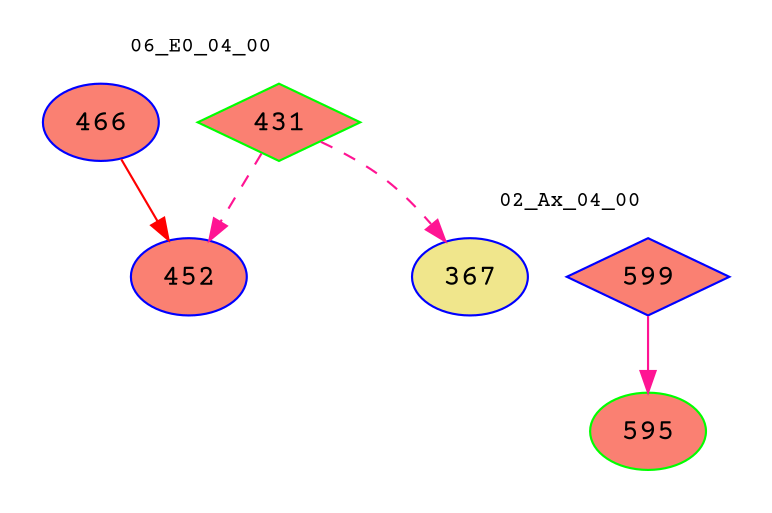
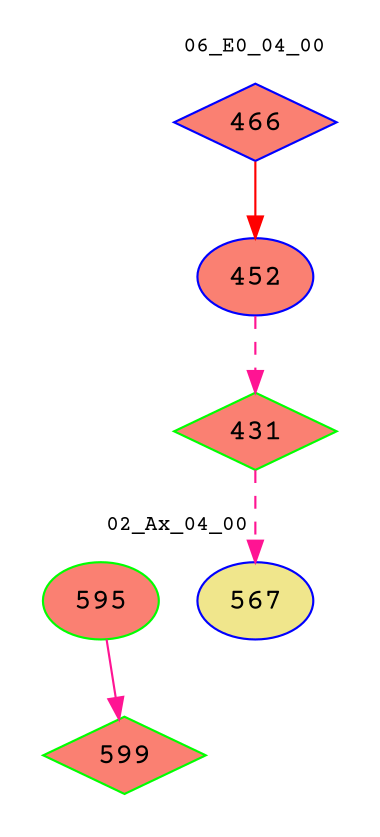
(101, 122) -> (255, 122)
(241, 188) -> (255, 344)
(470, 277) -> (255, 601)
(648, 277) -> (124, 755)
(648, 344) -> (111, 668)
